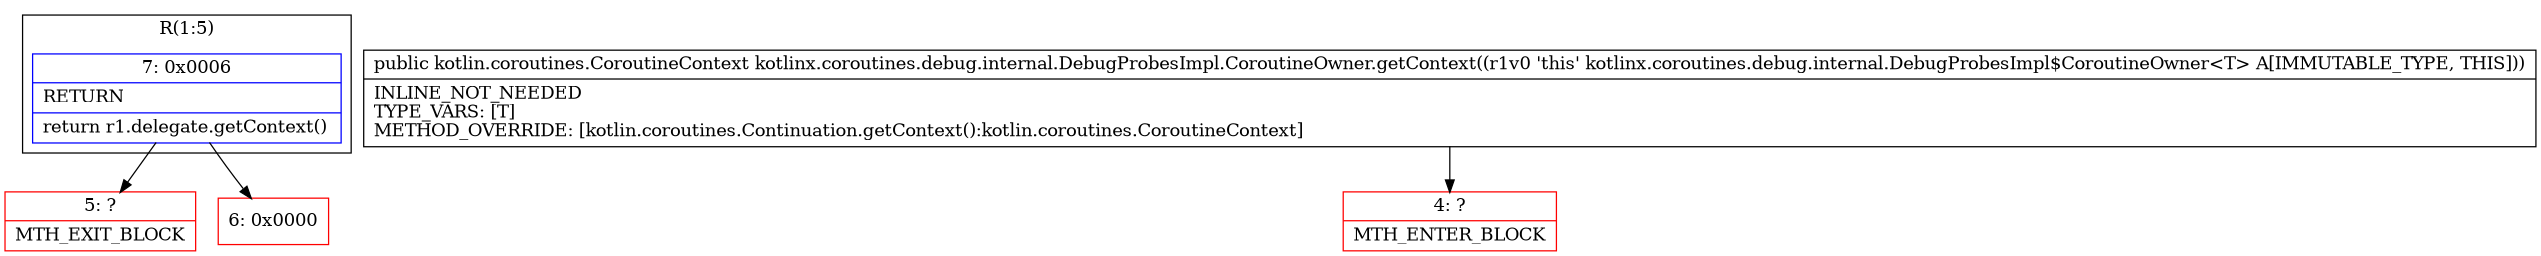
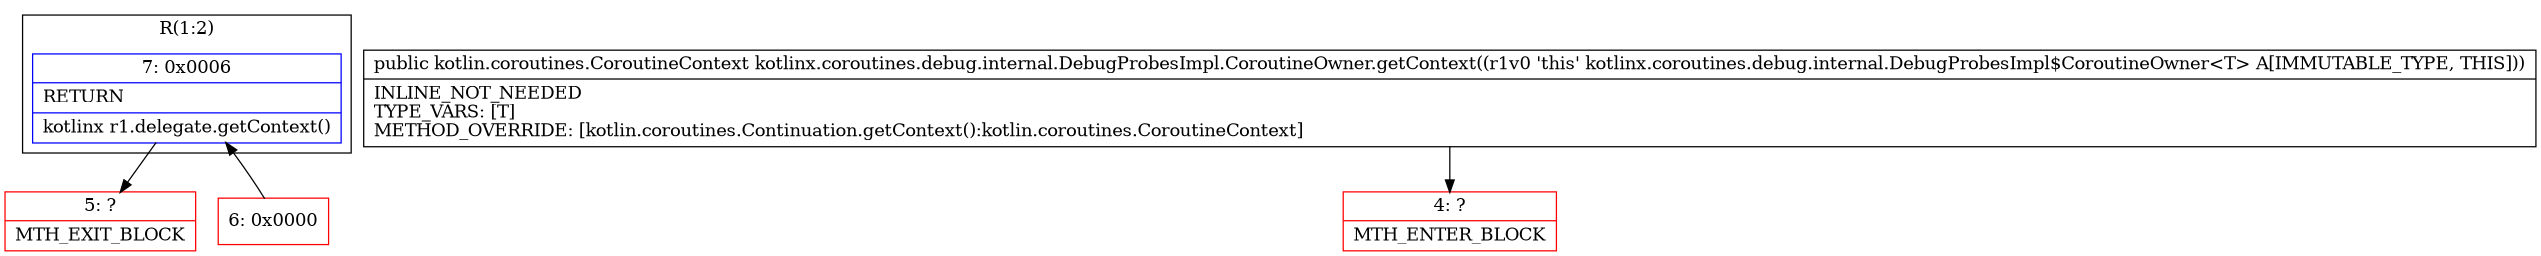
(187, 29) -> (187, 29)
(185, 127) -> (187, 127)
(226, 166) -> (250, 176)
